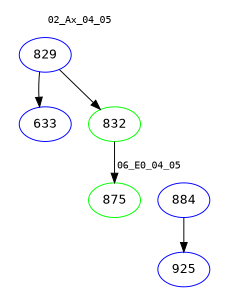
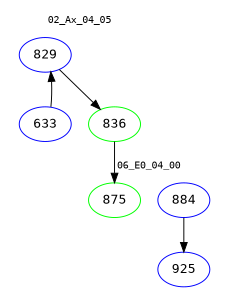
(39, 85) -> (52, 94)
(115, 124) -> (115, 124)
(149, 166) -> (149, 166)
